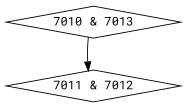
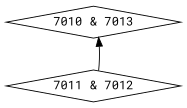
(88, 50) -> (99, 59)
